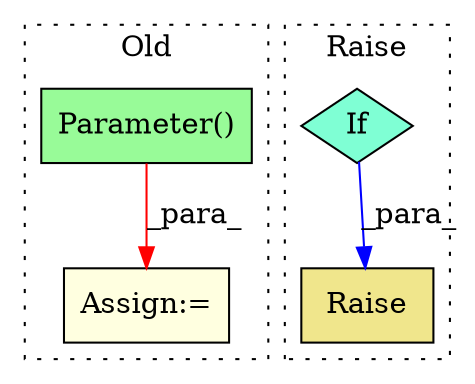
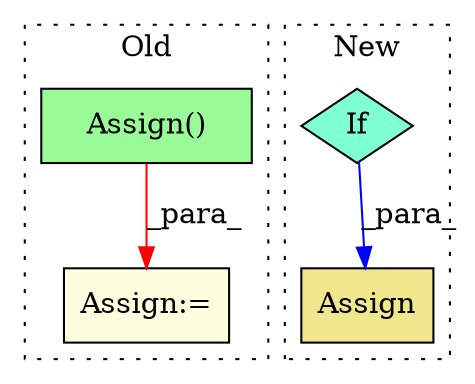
(367, 49) -> (367, 49)
(147, 126) -> (147, 126)
(367, 305) -> (367, 305)
